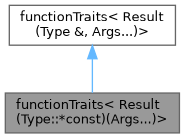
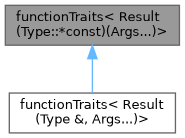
(92, 76) -> (92, 76)
